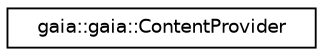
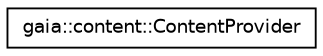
(162, 28) -> (162, 28)
